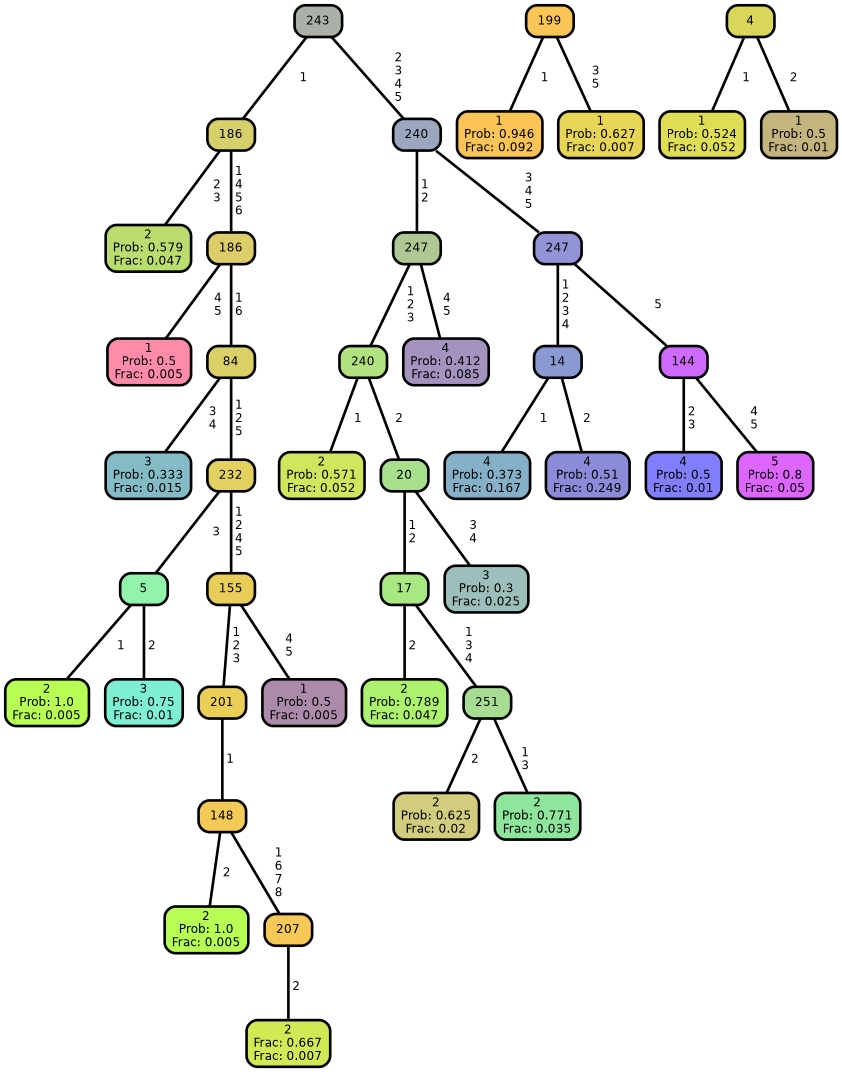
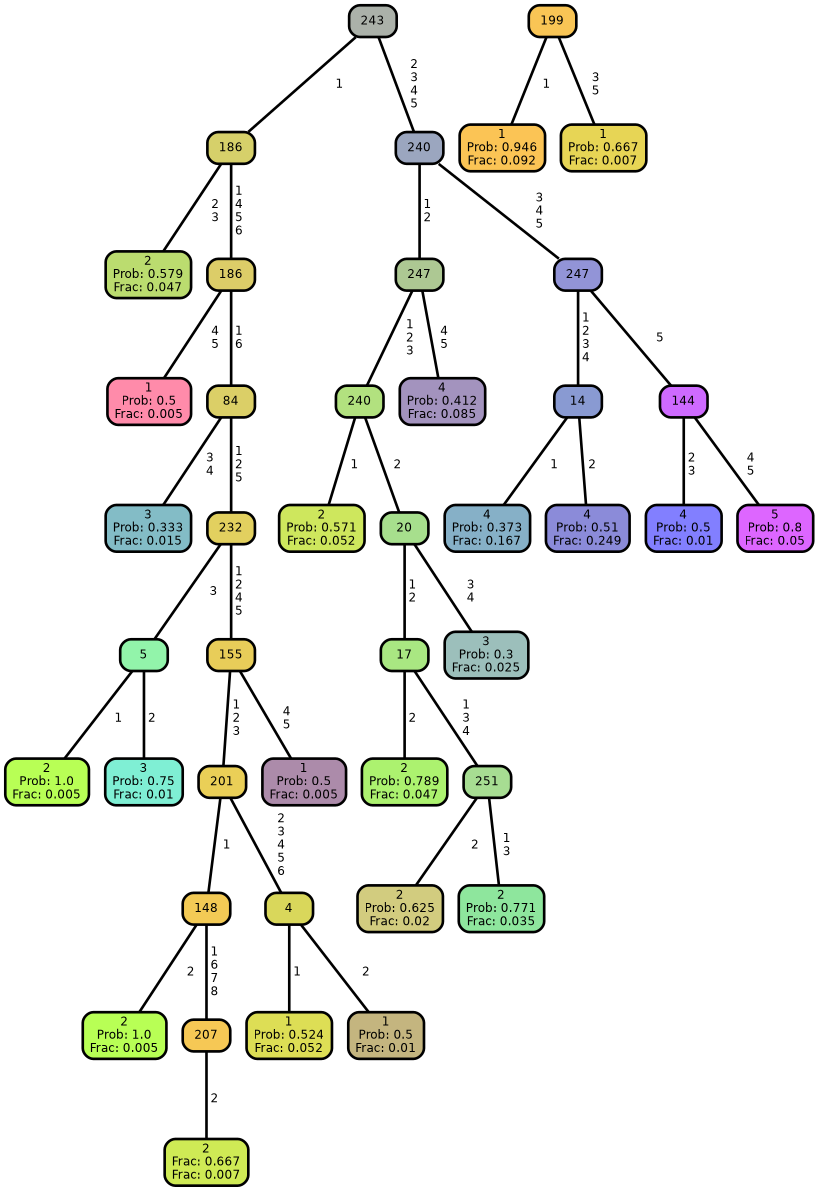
(601, 135) -> (604, 148)
none -> (256, 845)
